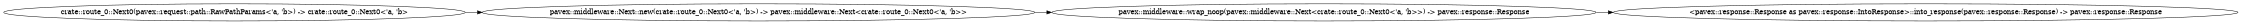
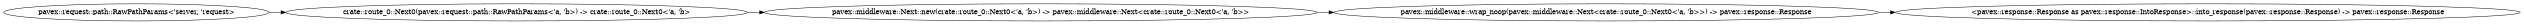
none -> (136, 12)
